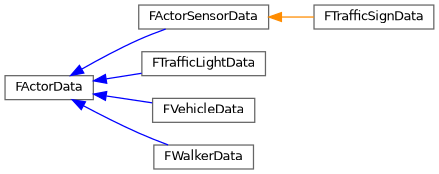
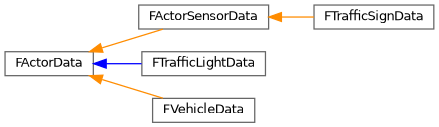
(123, 47) -> (133, 38)
(129, 99) -> (133, 89)
(204, 157) -> none
